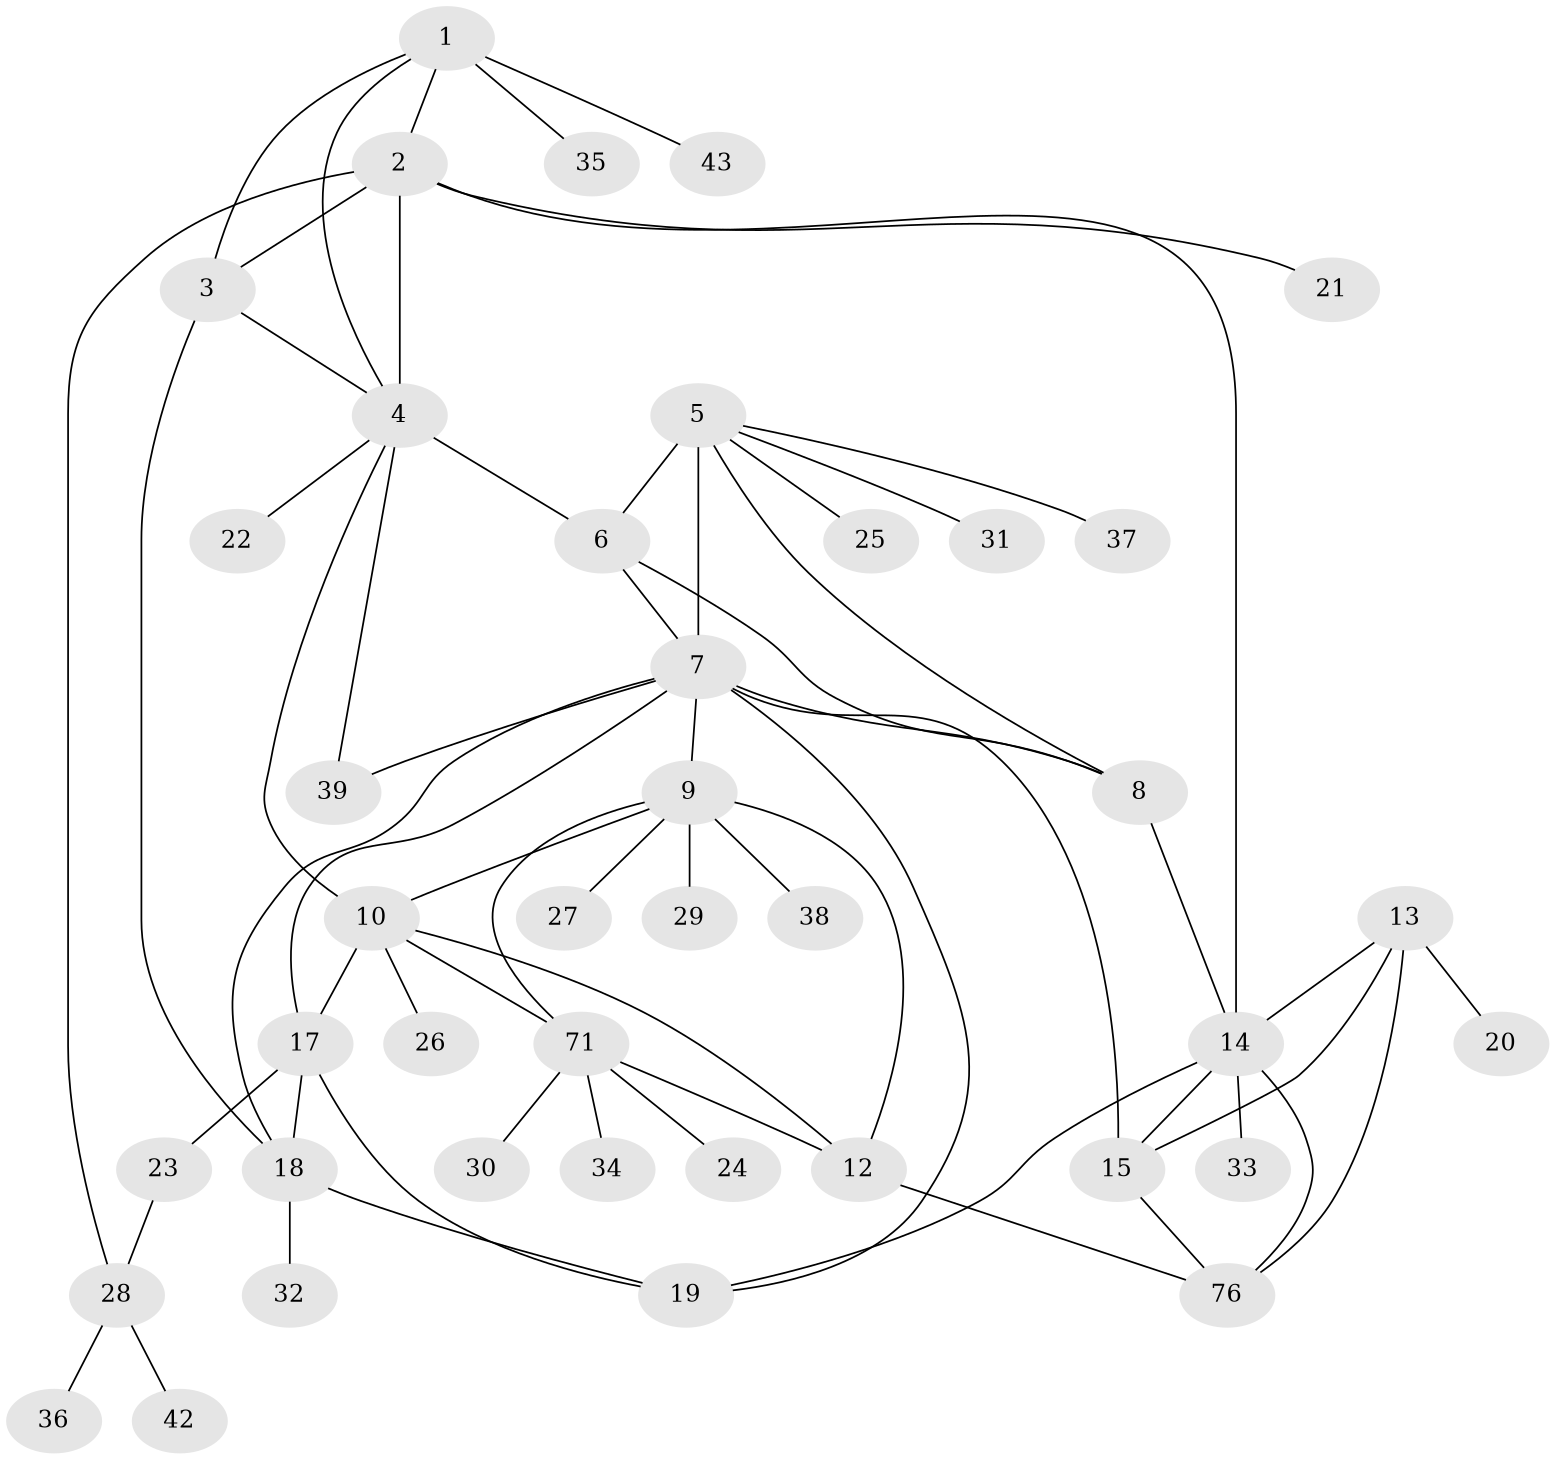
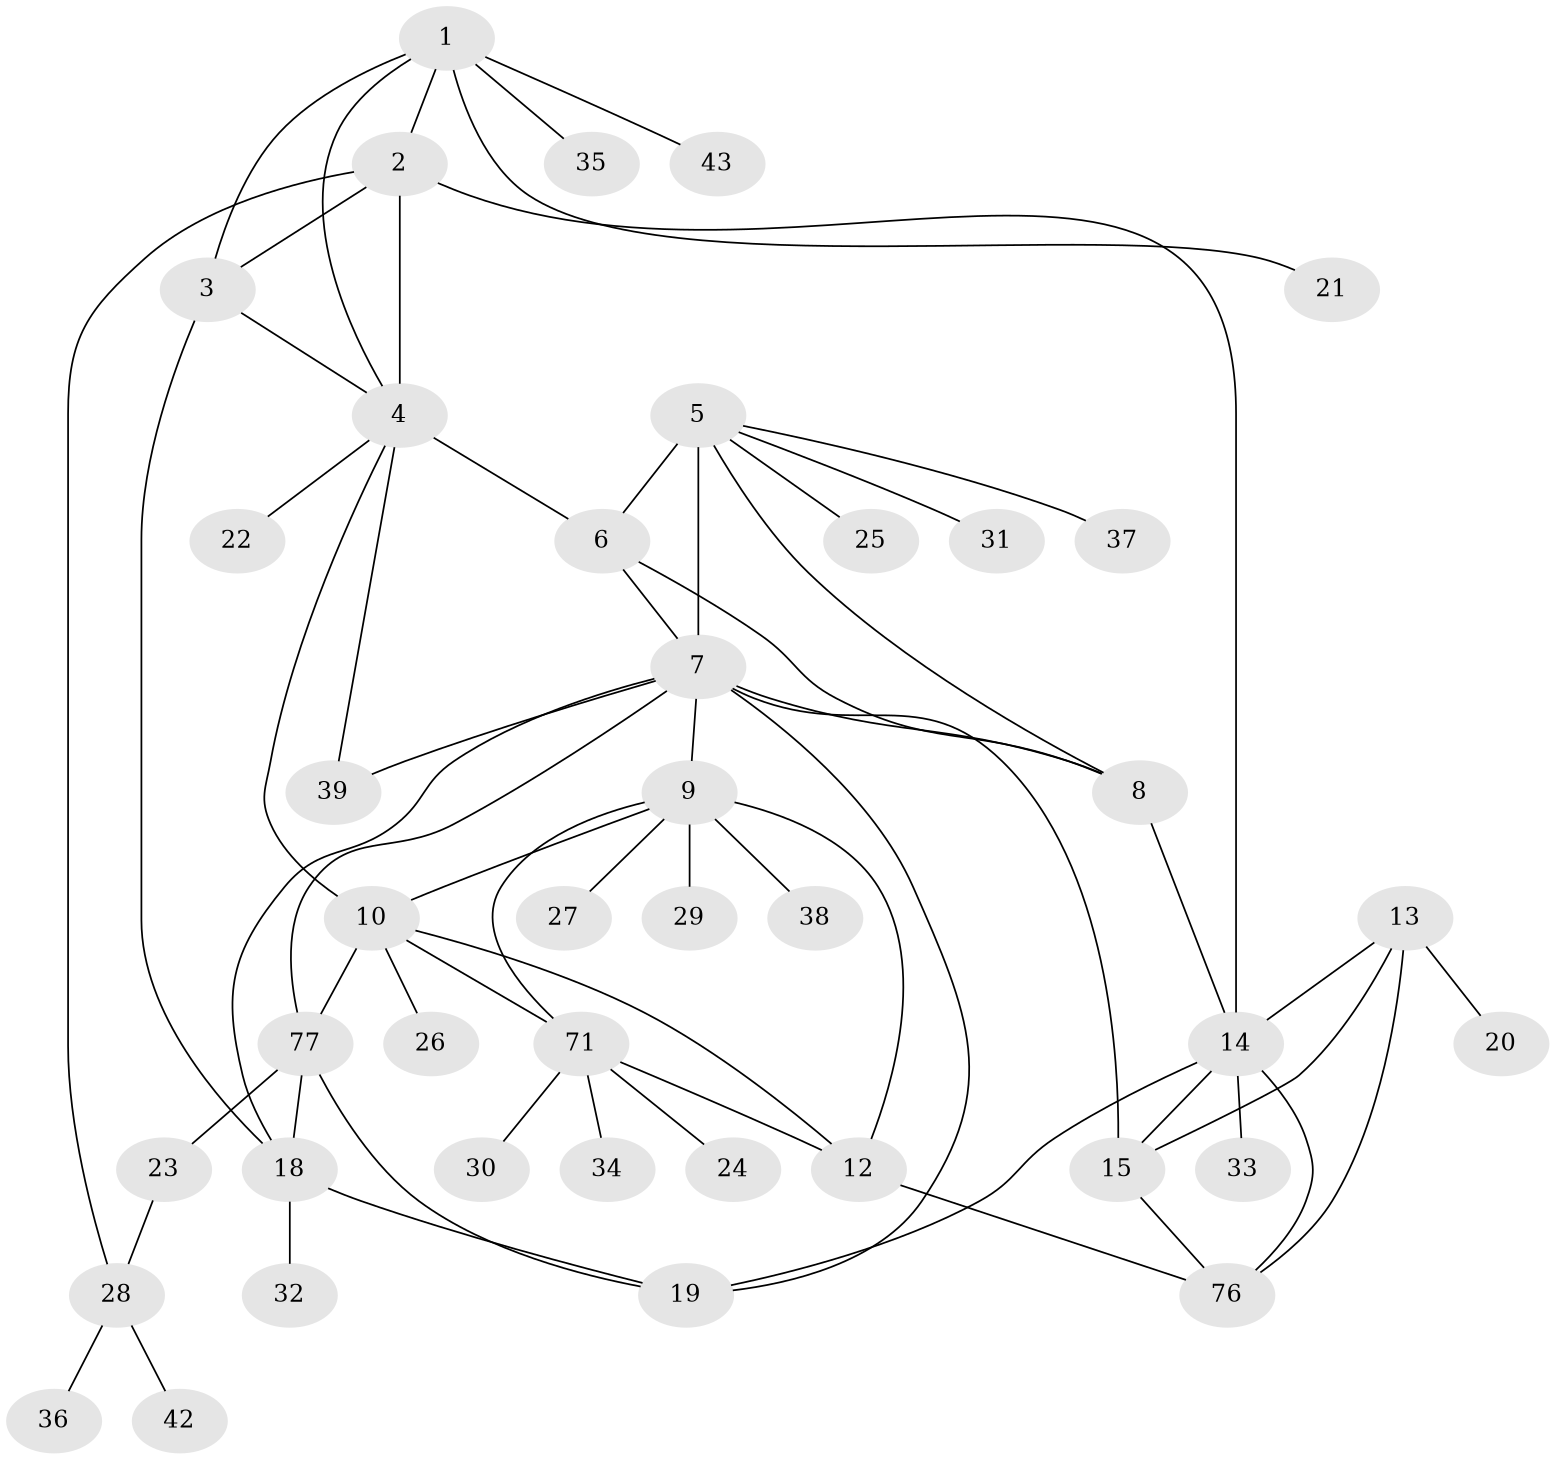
(866, 227) -> (835, 246)
(306, 1044) -> (306, 1044)
